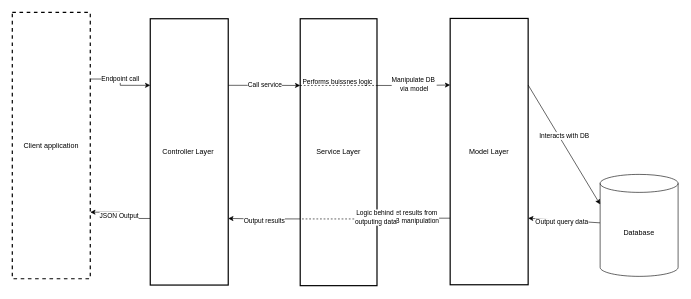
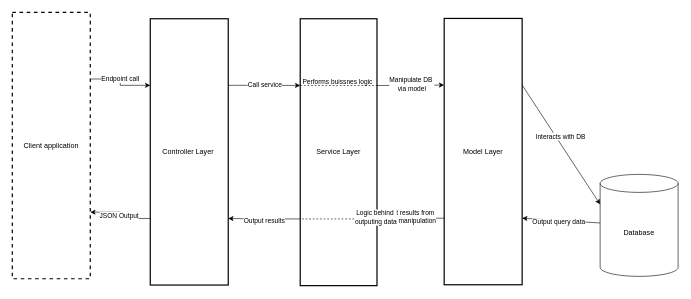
(489, 152) -> (483, 152)
